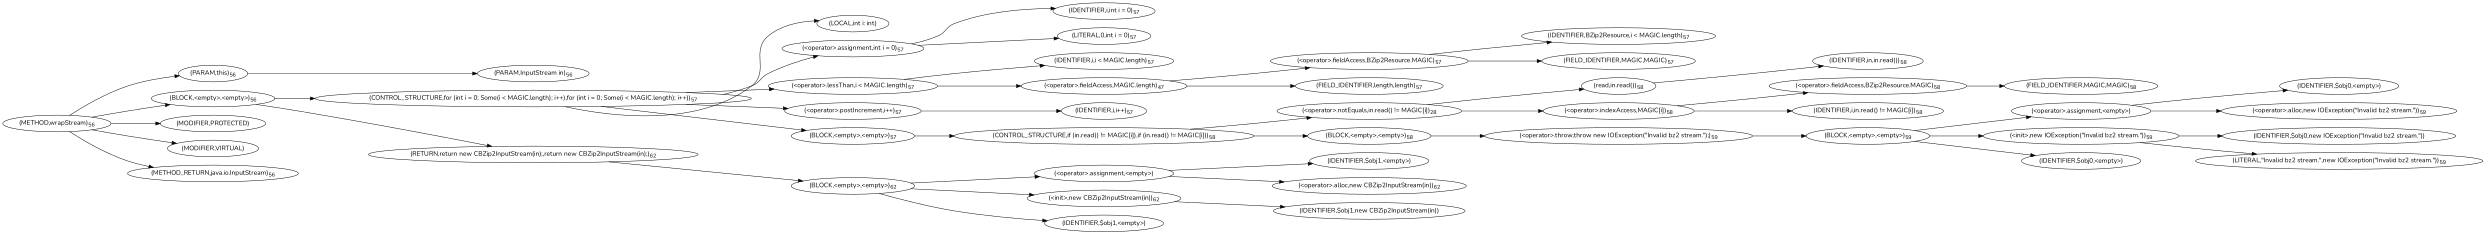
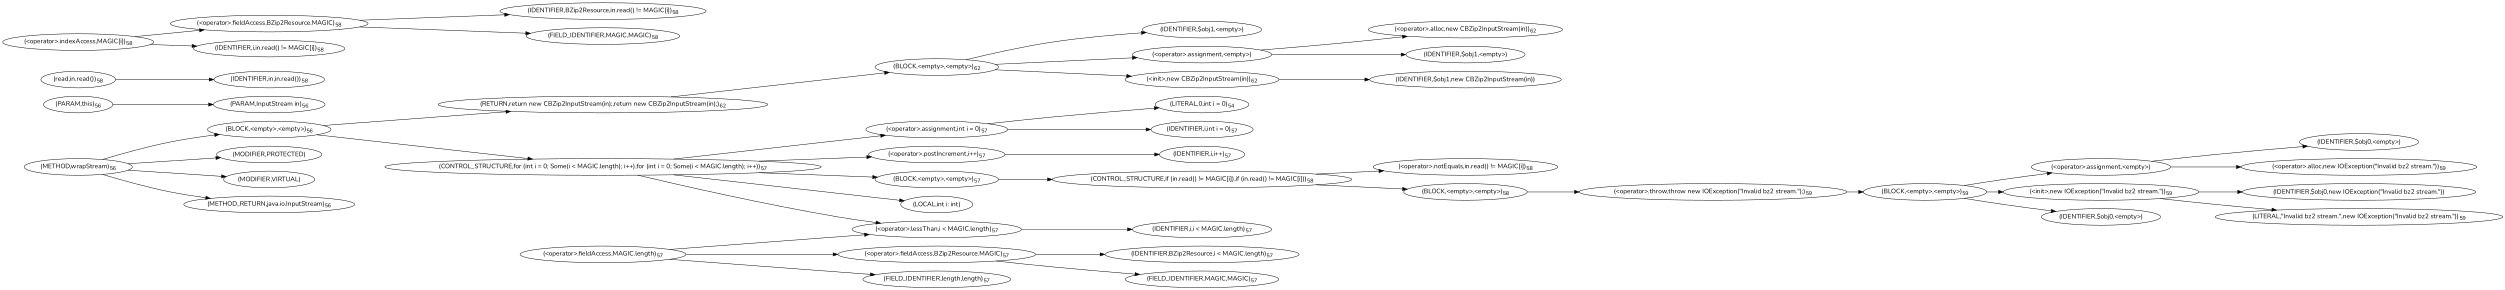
none -> (603, 11)
(1133, 35) -> (1231, 104)
(1161, 85) -> (660, 254)
(977, 86) -> (767, 242)
(120, 89) -> none
(1503, 97) -> none
(1433, 110) -> (1530, 166)
(1500, 111) -> none
